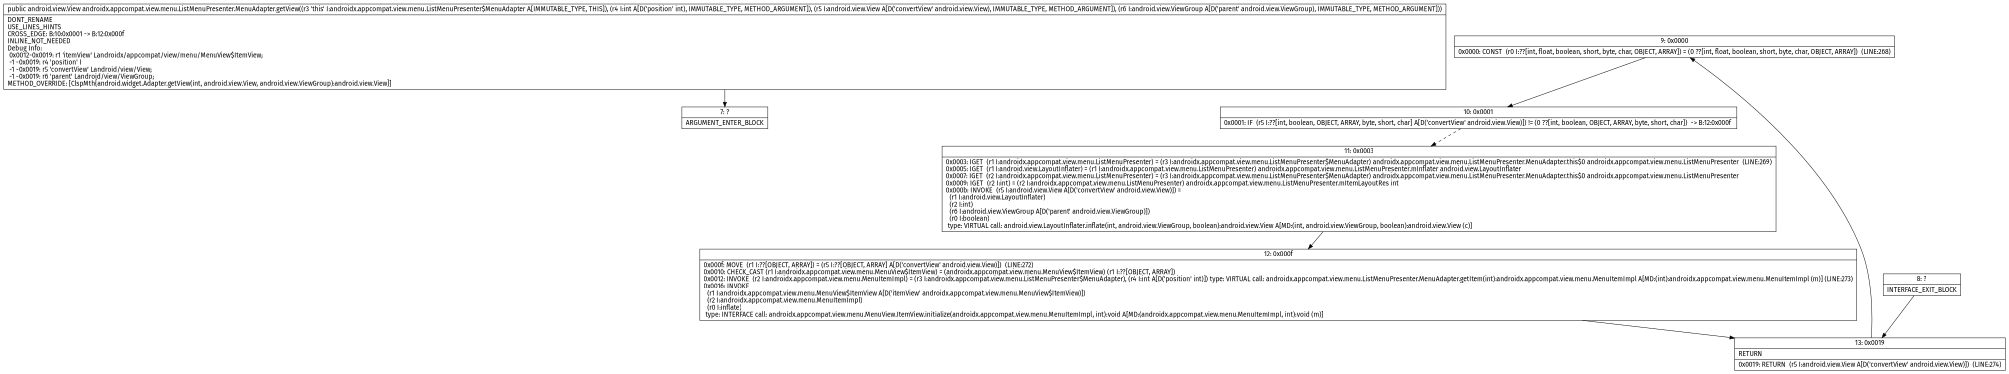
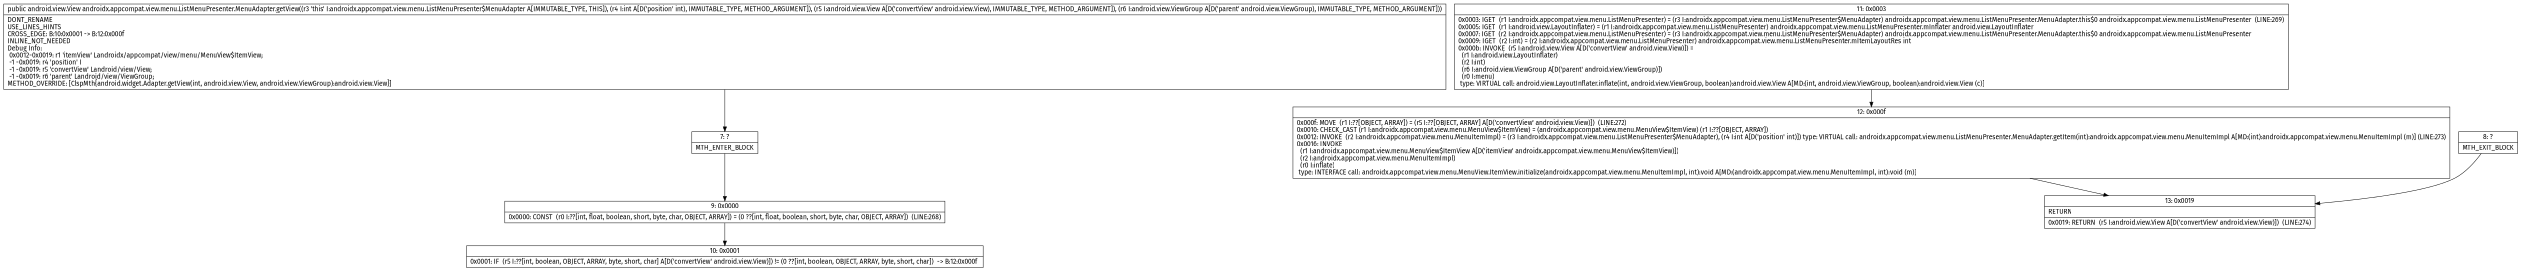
(725, 123) -> (725, 148)
(1448, 136) -> none
(1819, 178) -> (725, 175)
(968, 219) -> (1476, 77)
(1922, 290) -> (2488, 148)
